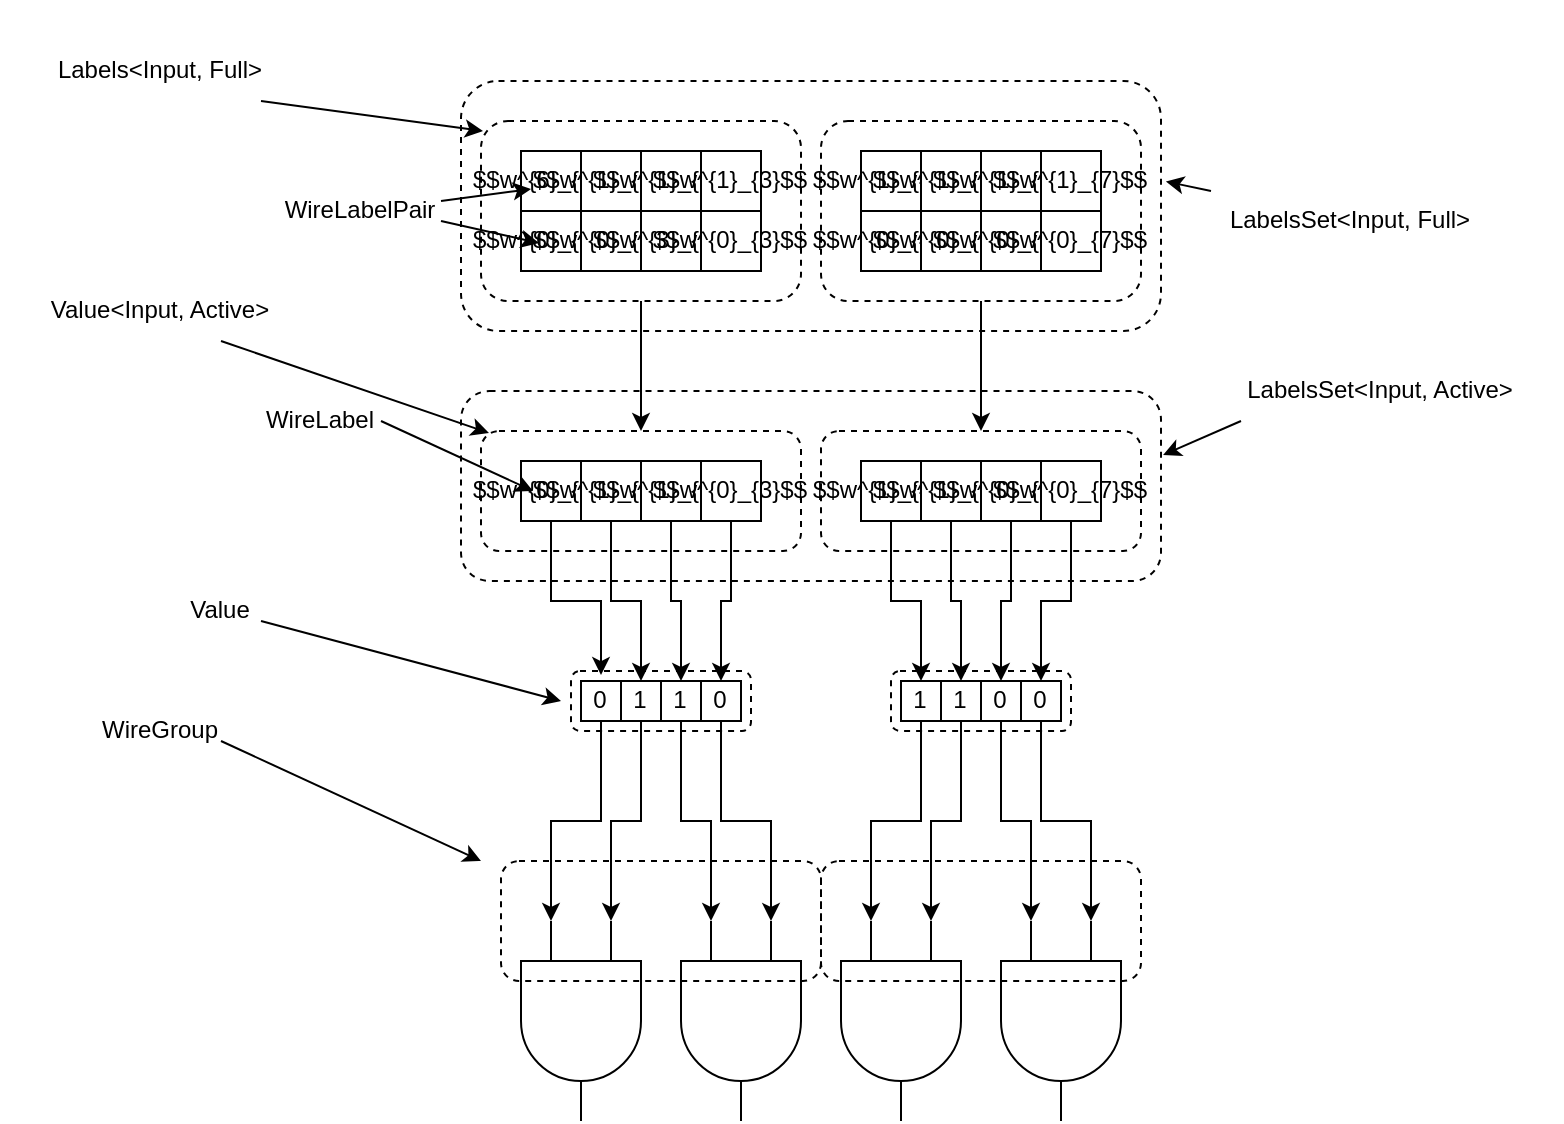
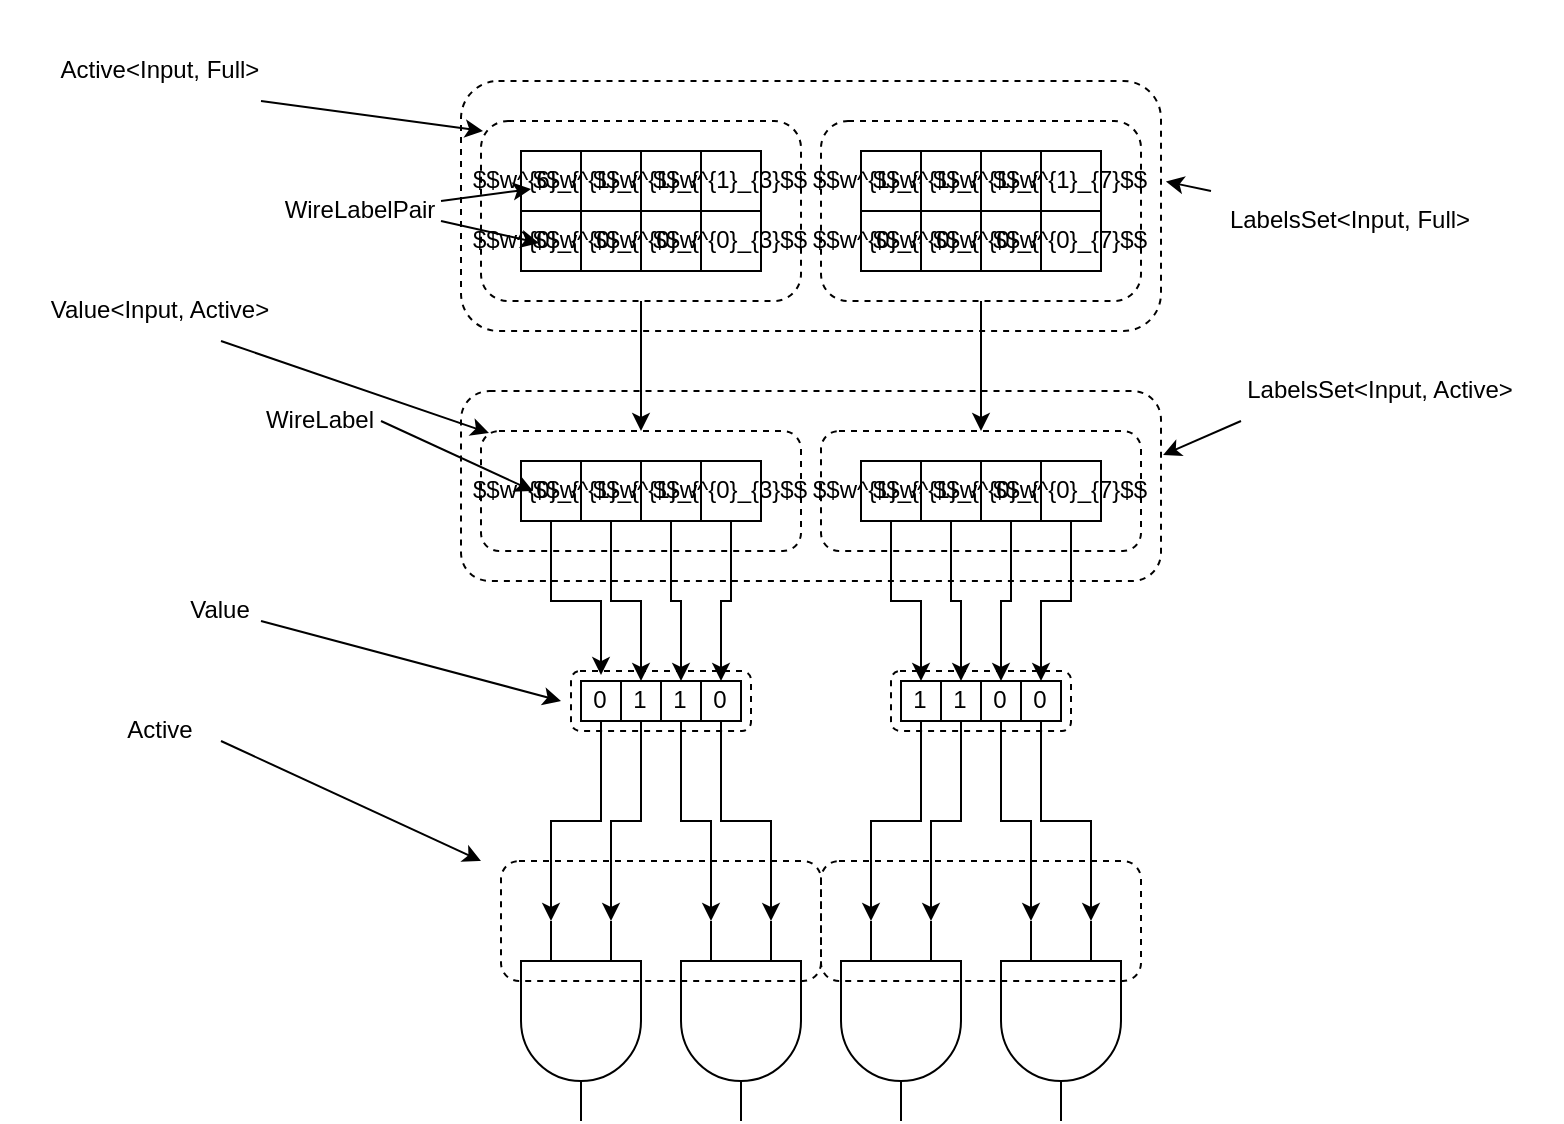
(161, 71) -> (161, 71)
(671, 241) -> (671, 241)
(161, 731) -> (161, 731)
